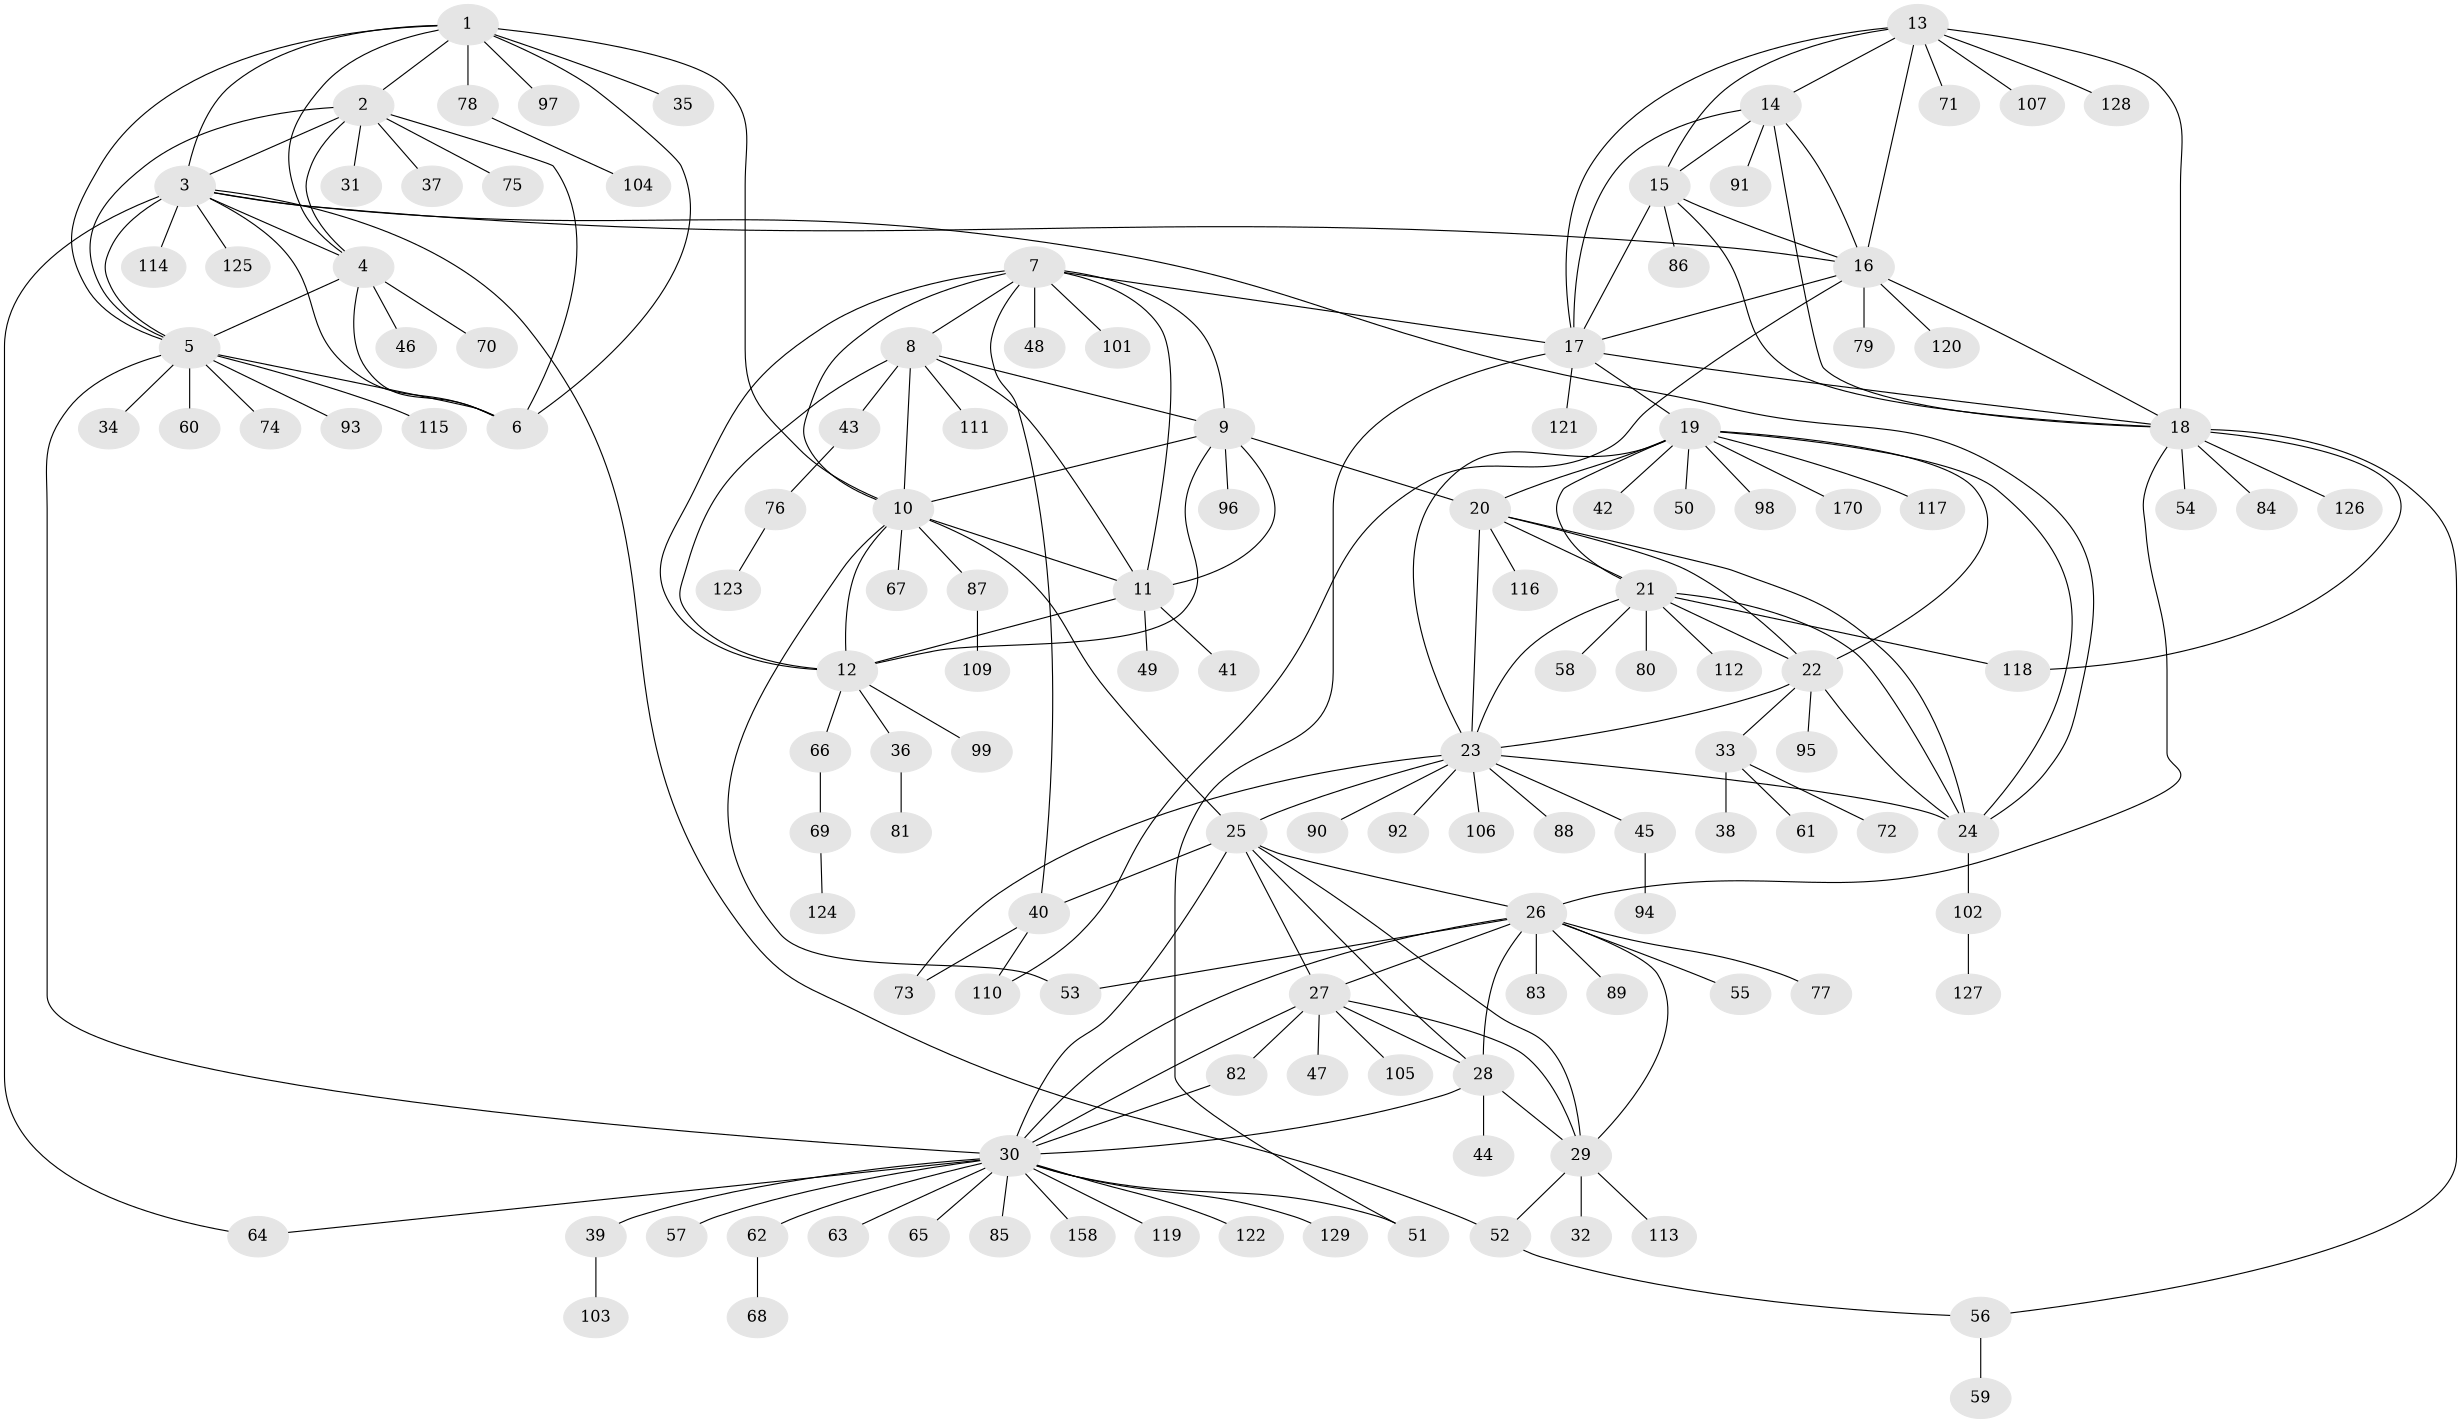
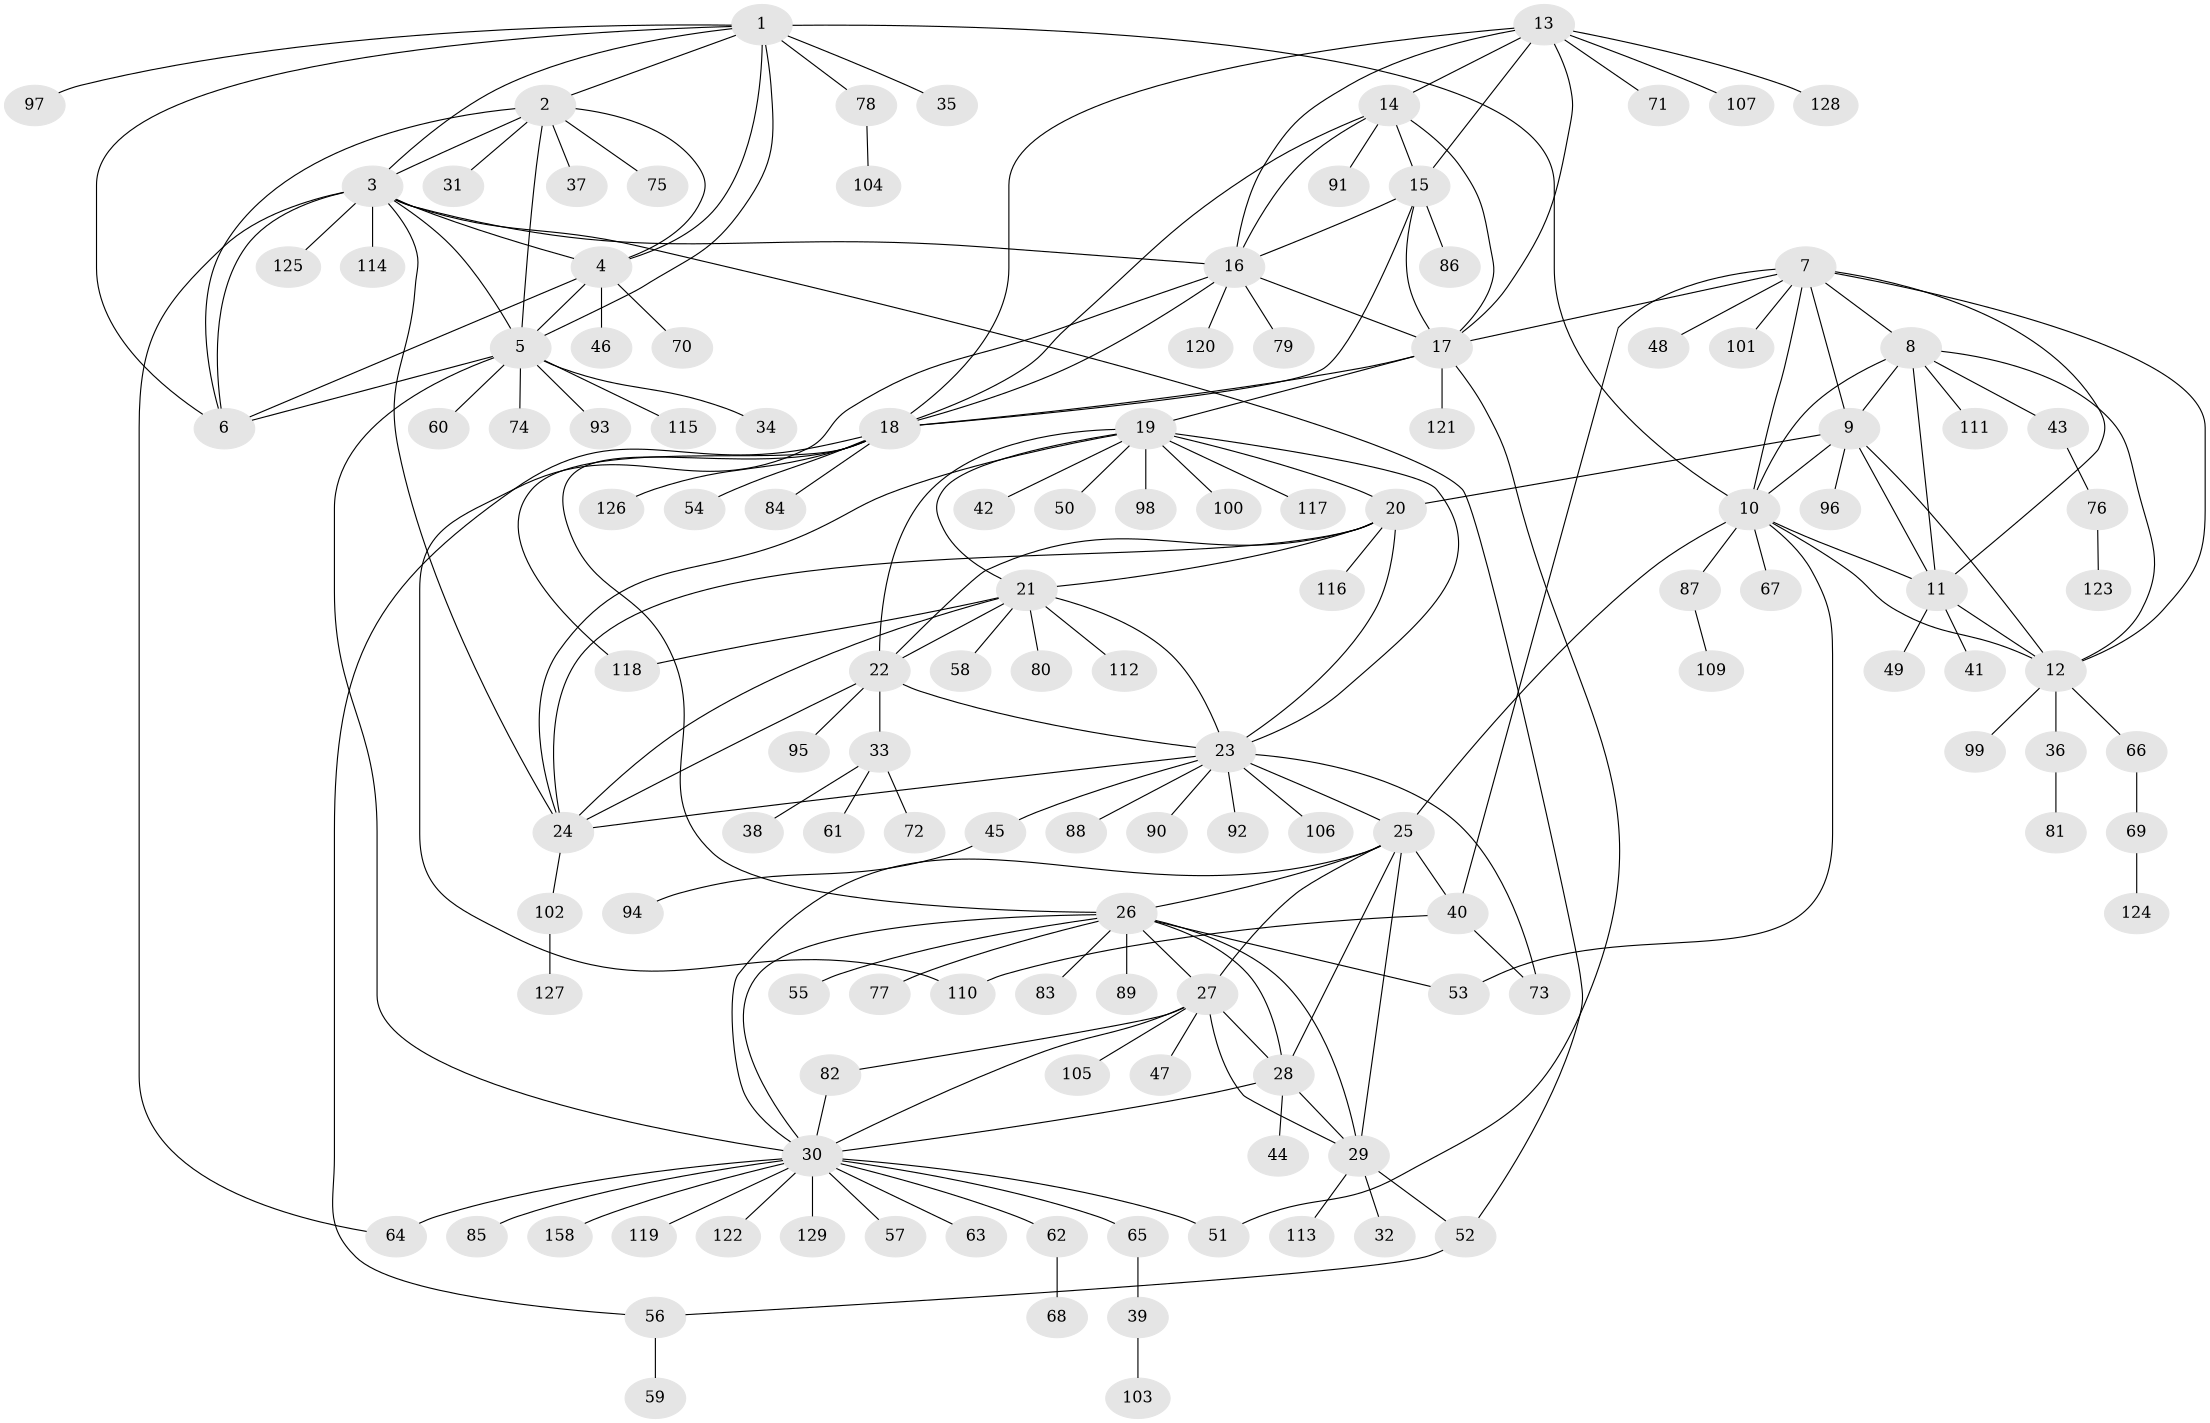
(1848, 509) -> (1229, 509)
(725, 1194) -> (1138, 1277)
